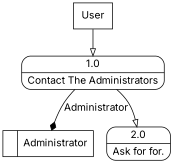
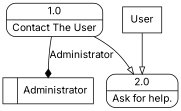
(93, 39) -> (142, 50)
(93, 81) -> (55, 28)
(139, 152) -> (142, 99)
